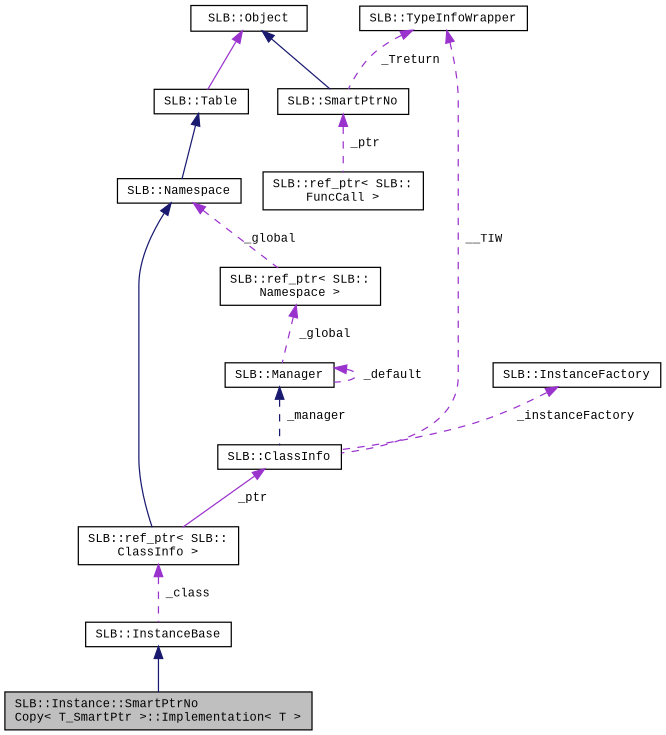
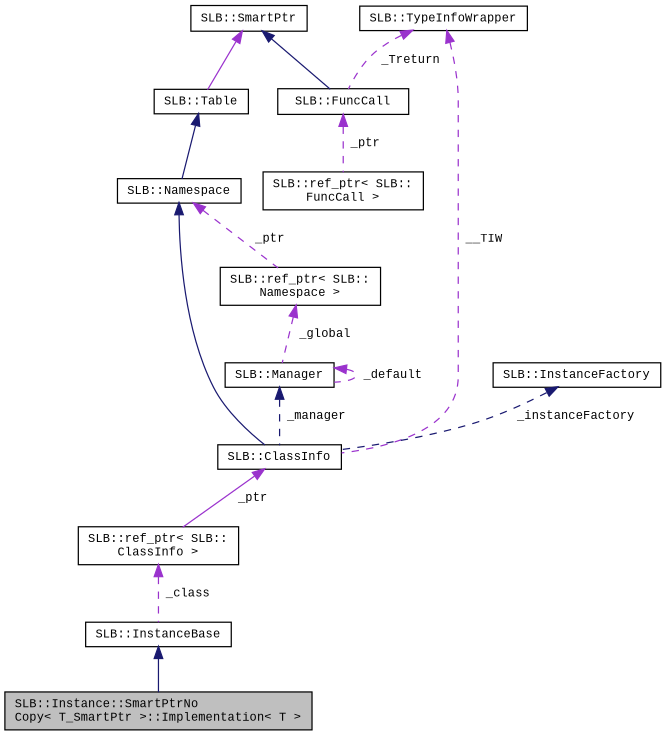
(249, 18) -> (249, 18)
(343, 102) -> (343, 102)
(267, 239) -> (267, 239)
(139, 368) -> (196, 341)
(447, 431) -> (447, 431)
